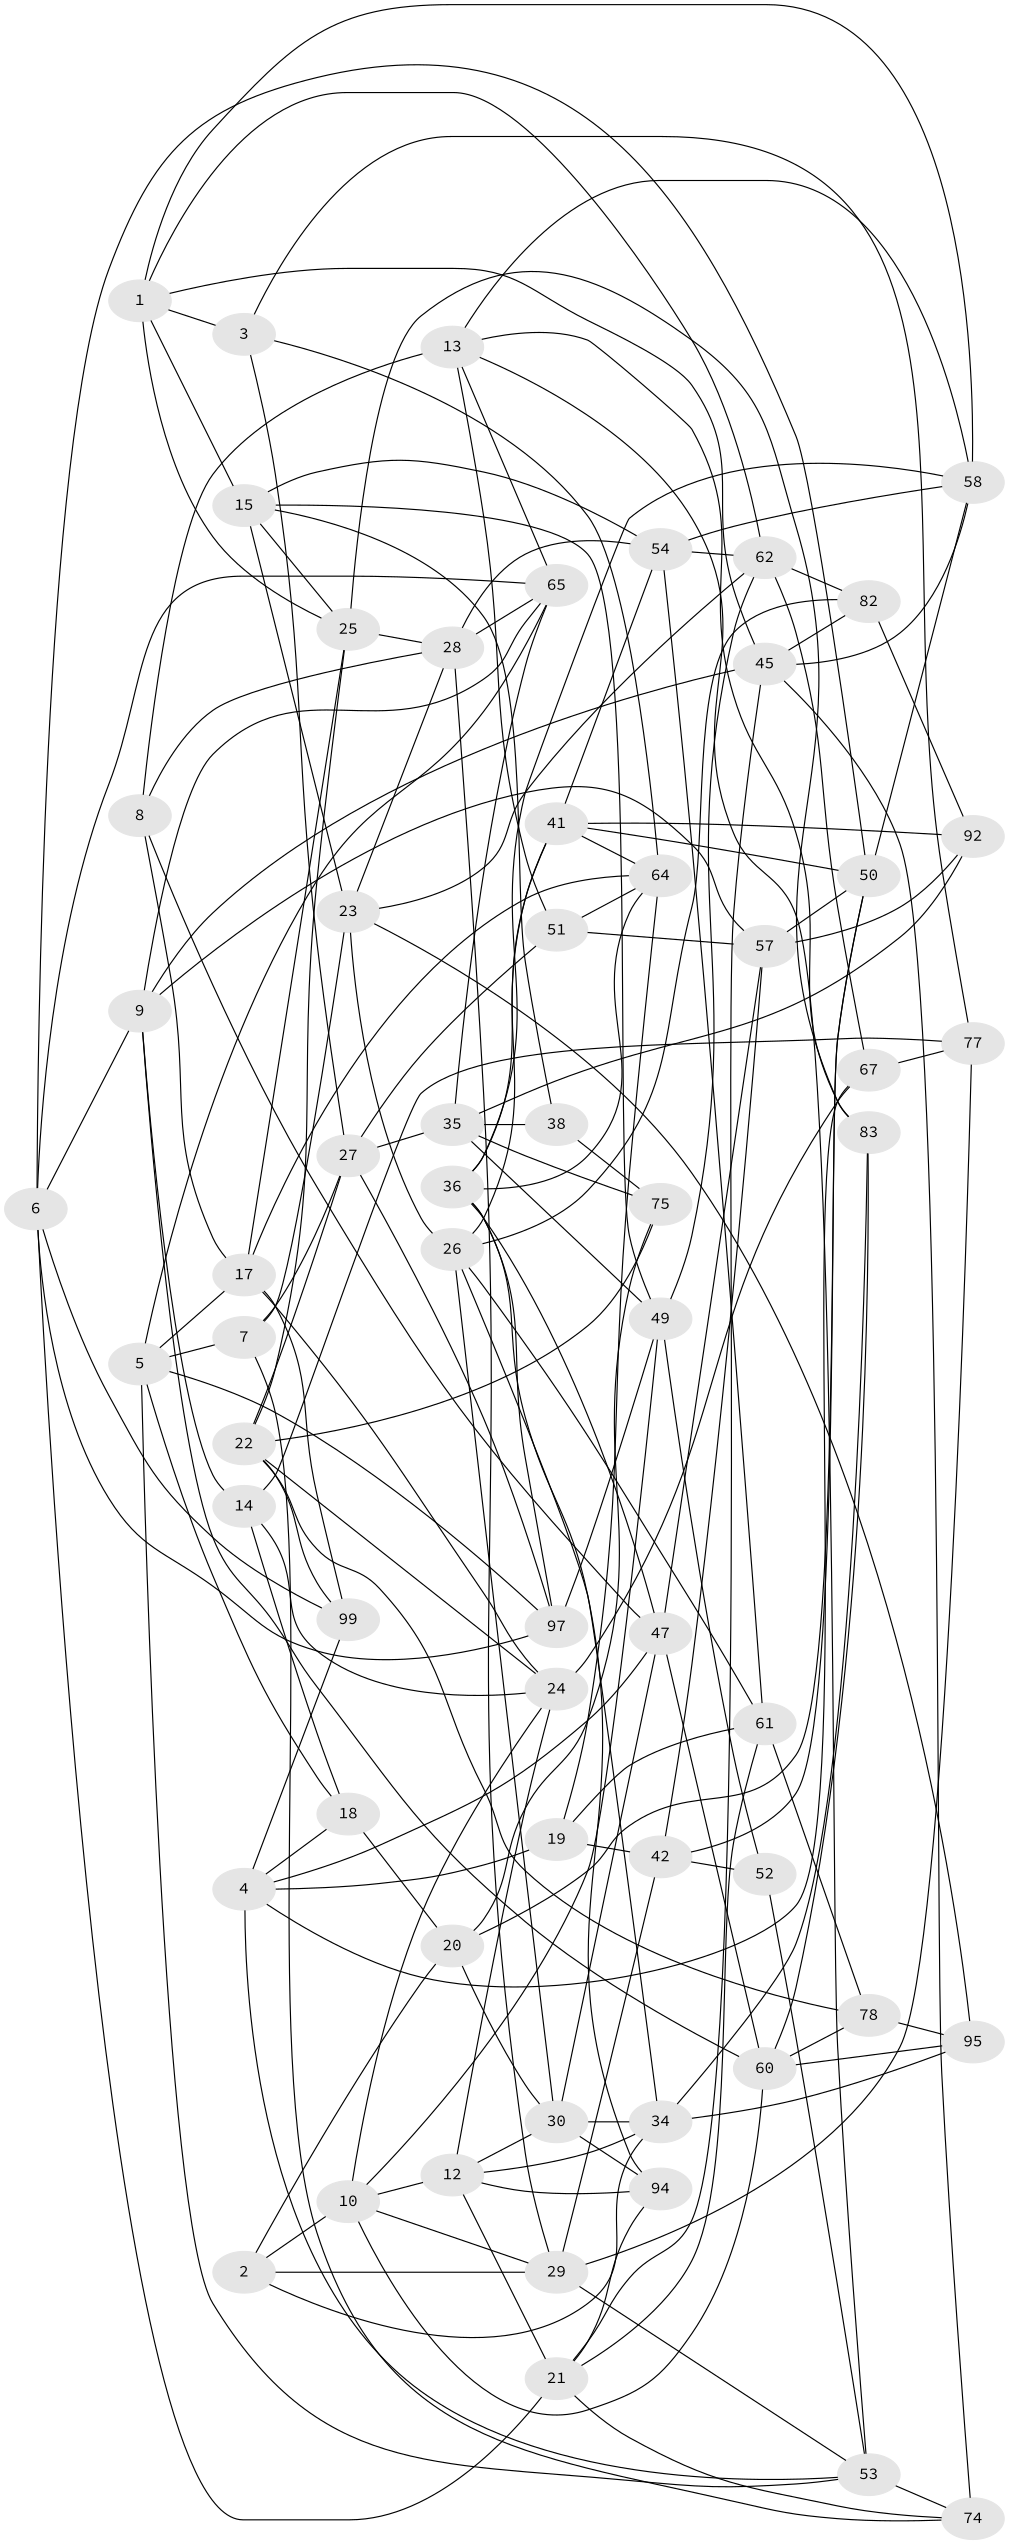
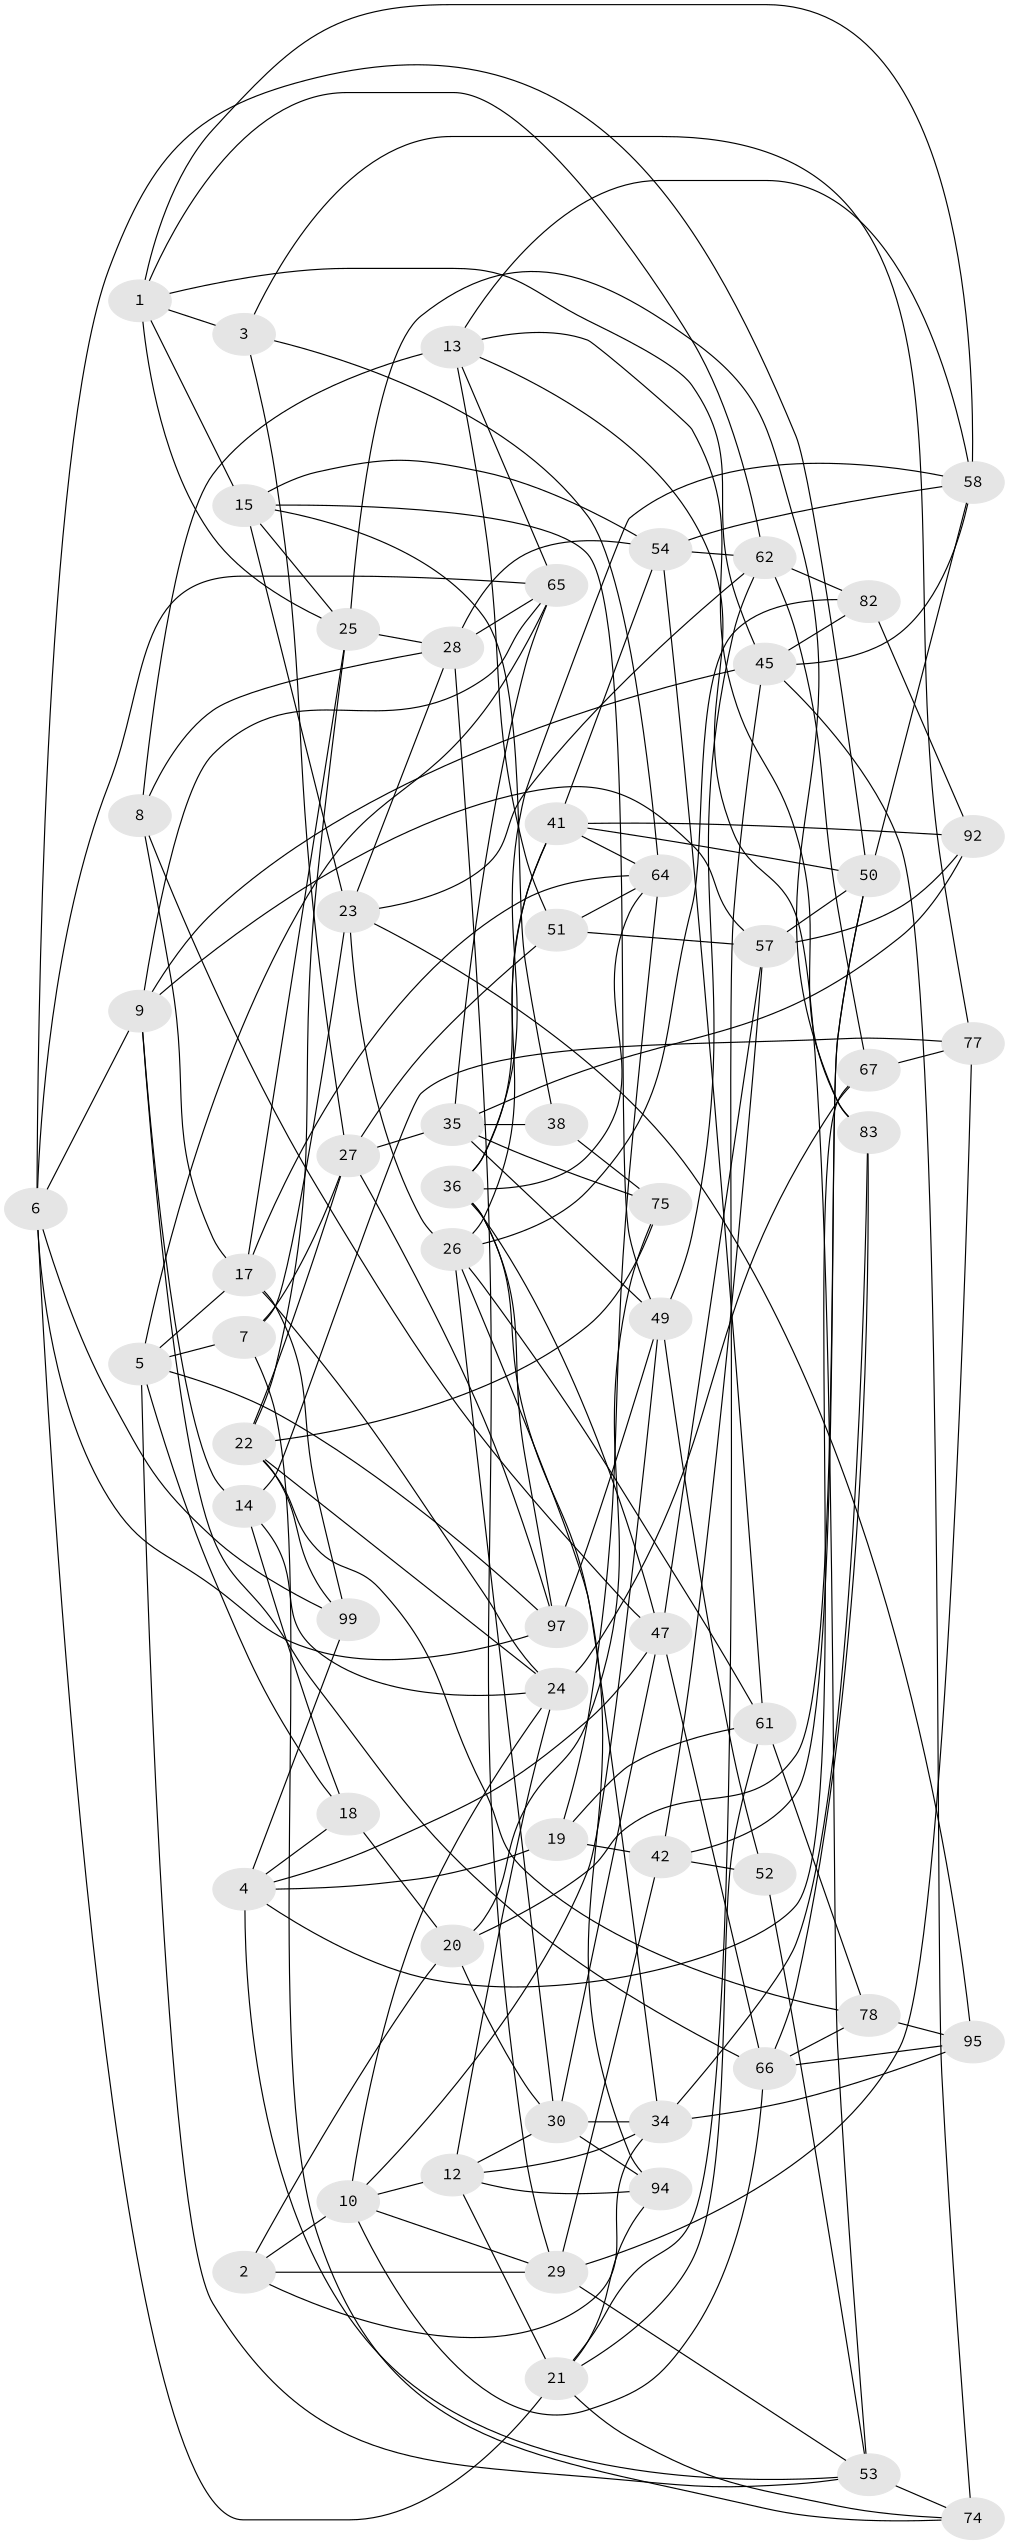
(765, 2069) -> (765, 2069)
